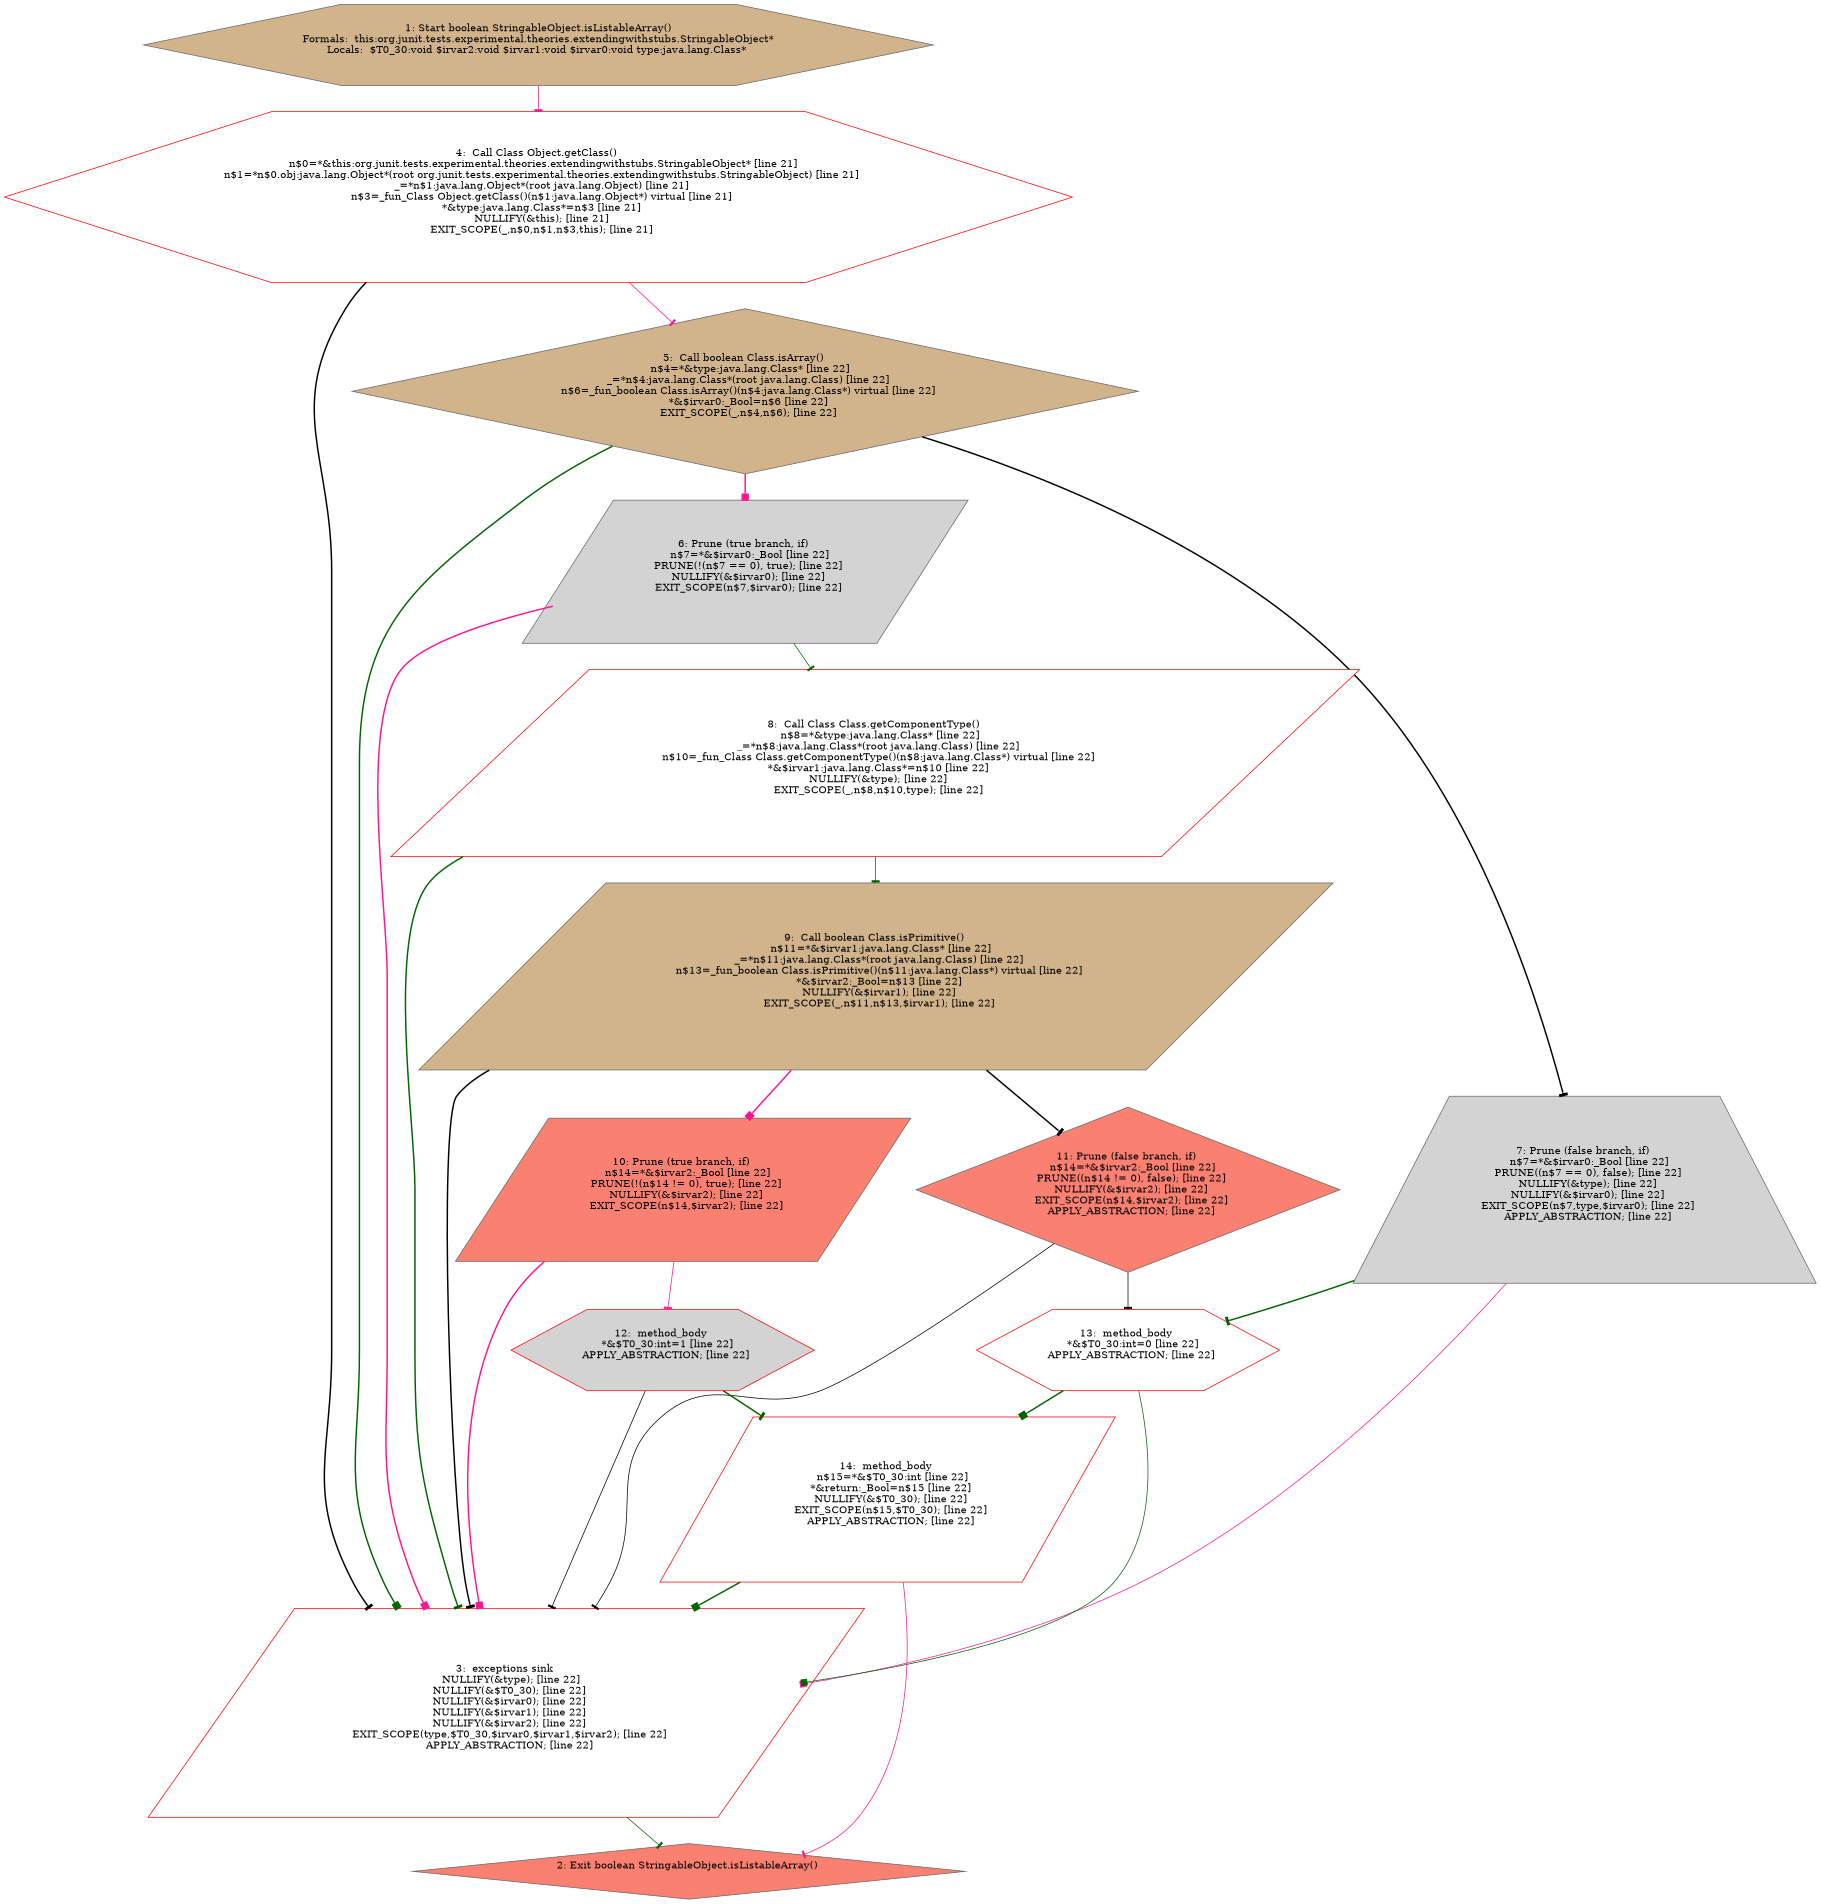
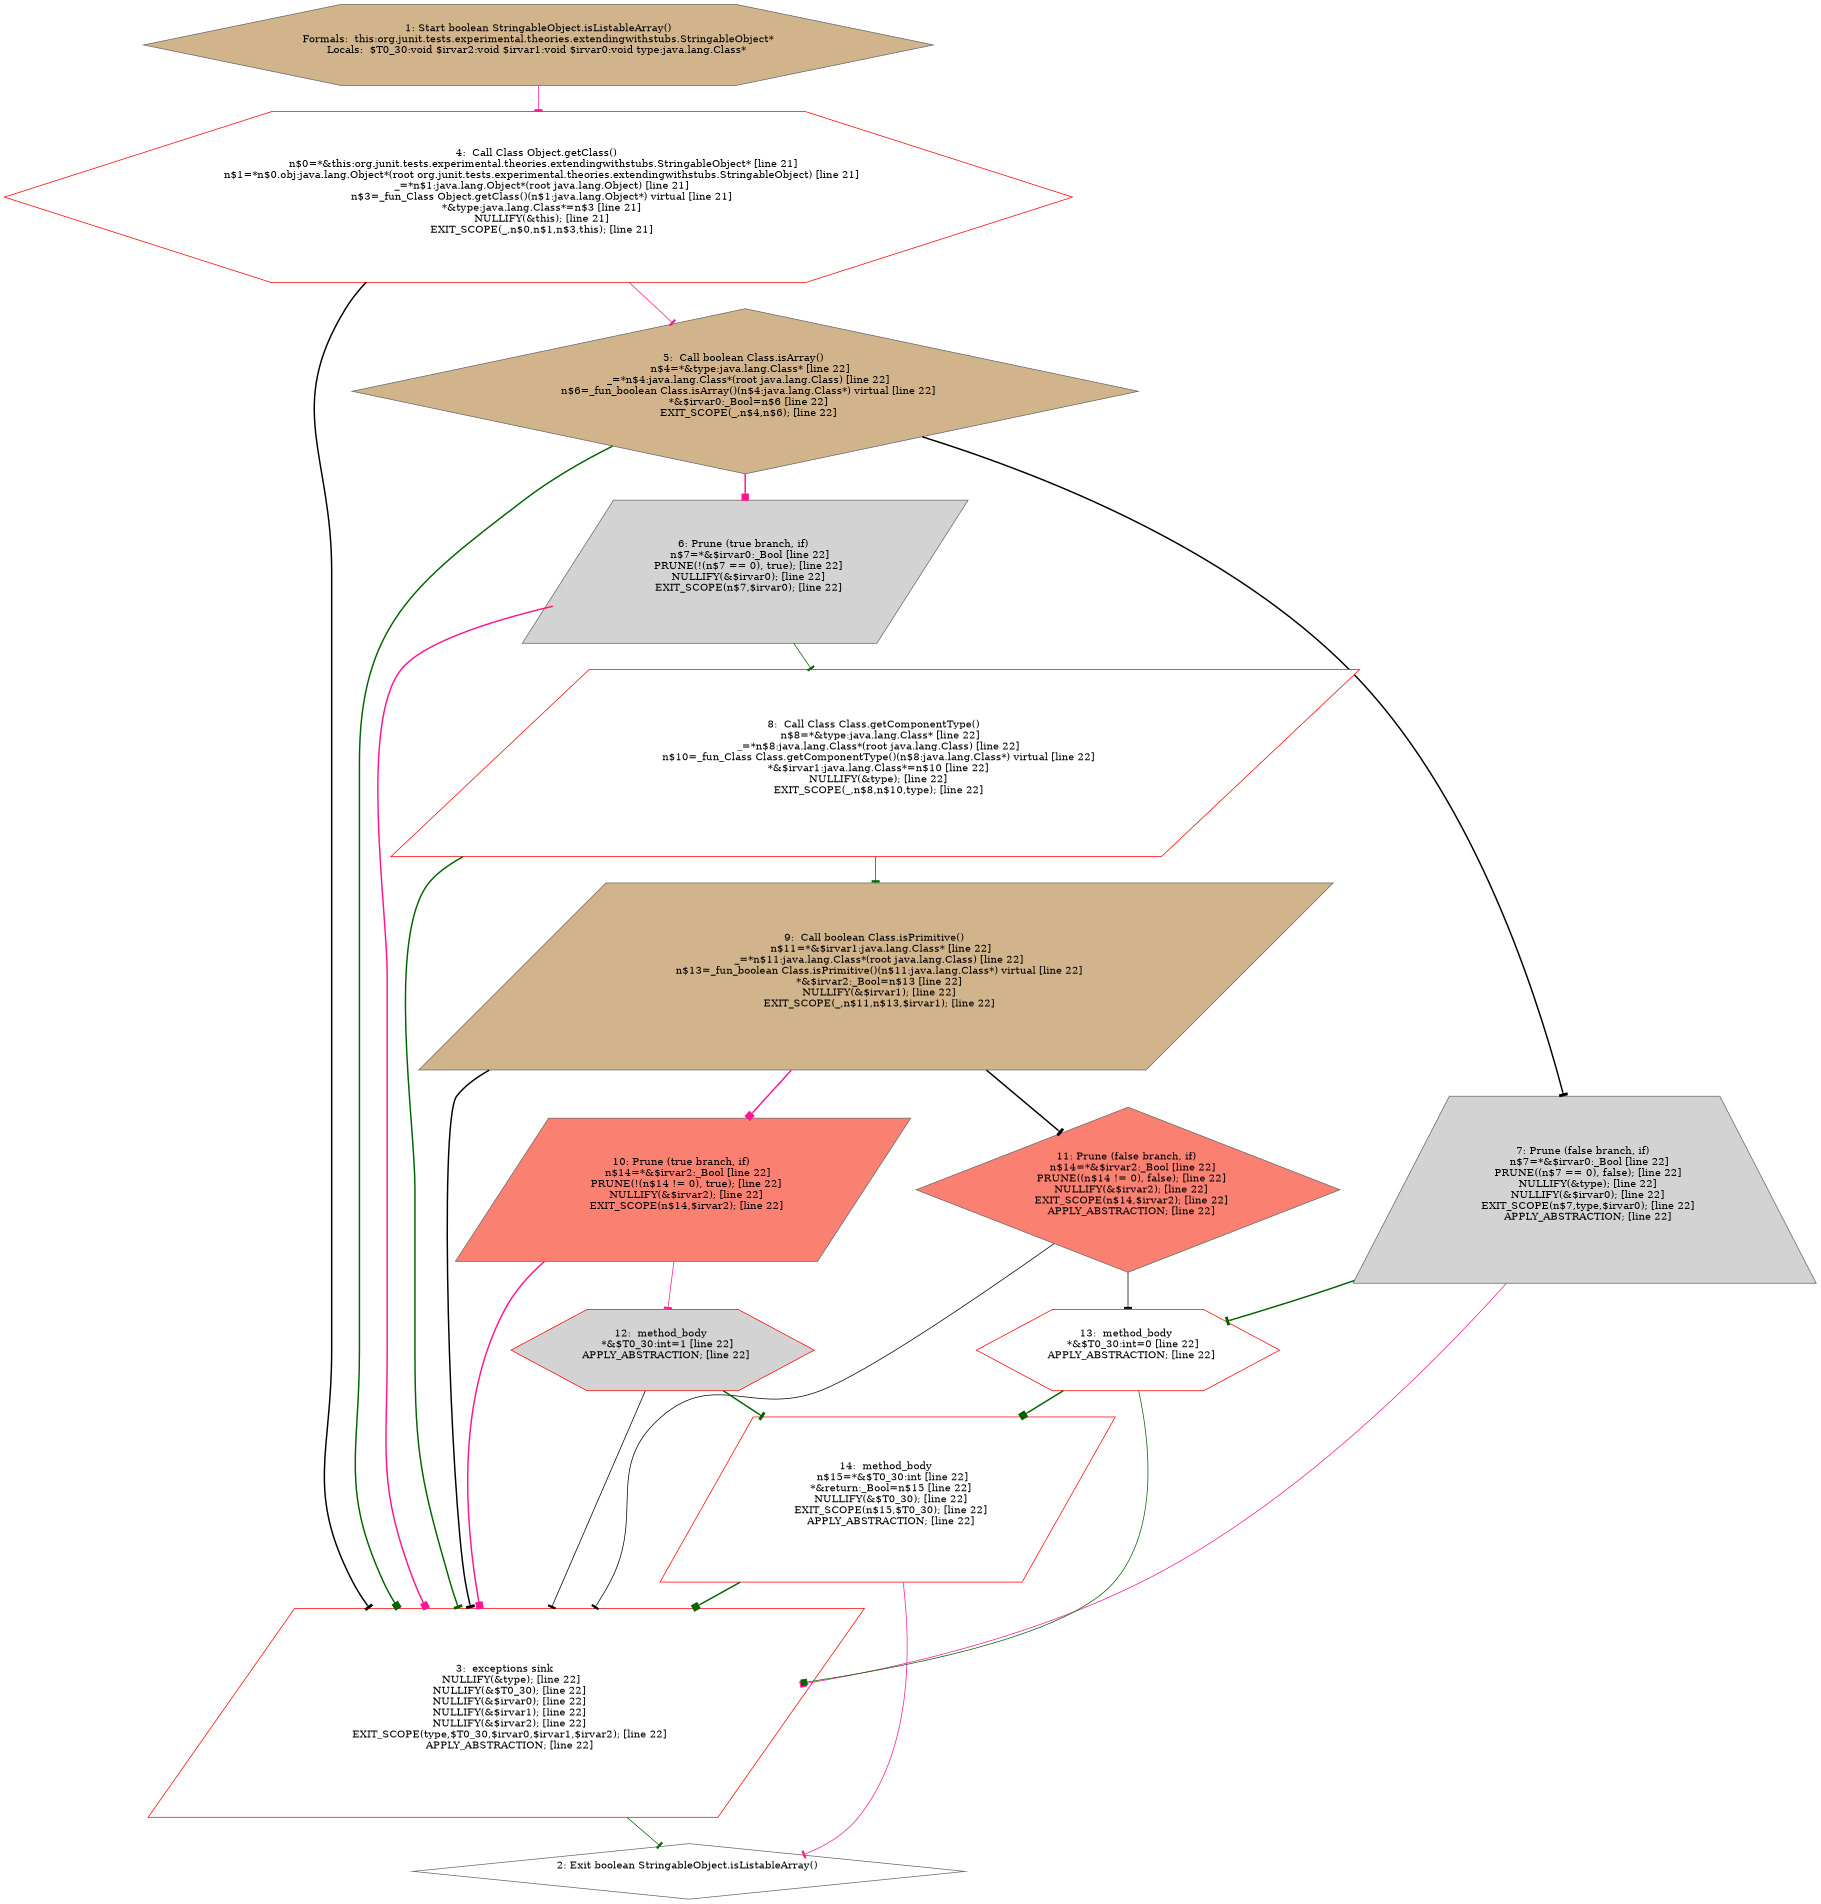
(689, 1871) -> (689, 1871)
